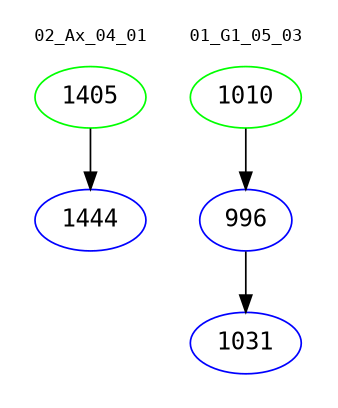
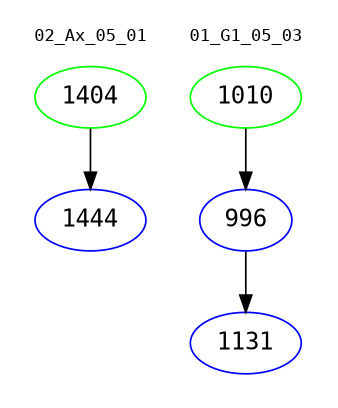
(91, 37) -> (91, 37)
(90, 97) -> (90, 97)
(246, 343) -> (246, 343)
